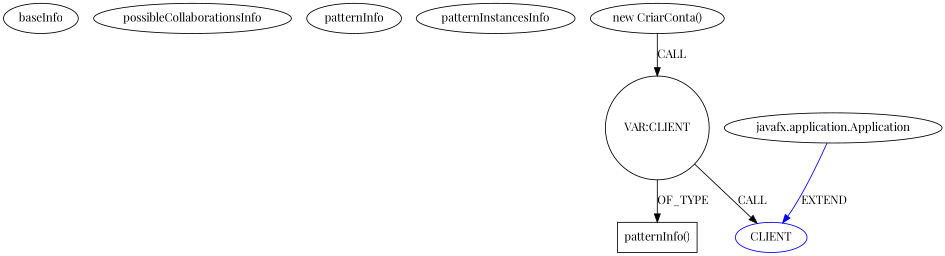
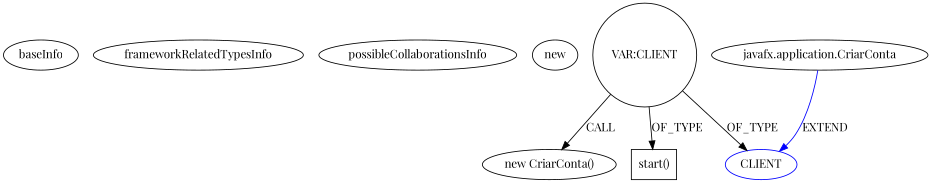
(354, 18) -> (555, 55)
(496, 18) -> none
(657, 51) -> (589, 119)
none -> (198, 55)
(833, 128) -> (820, 55)
(752, 201) -> (752, 128)
(657, 237) -> (654, 165)
